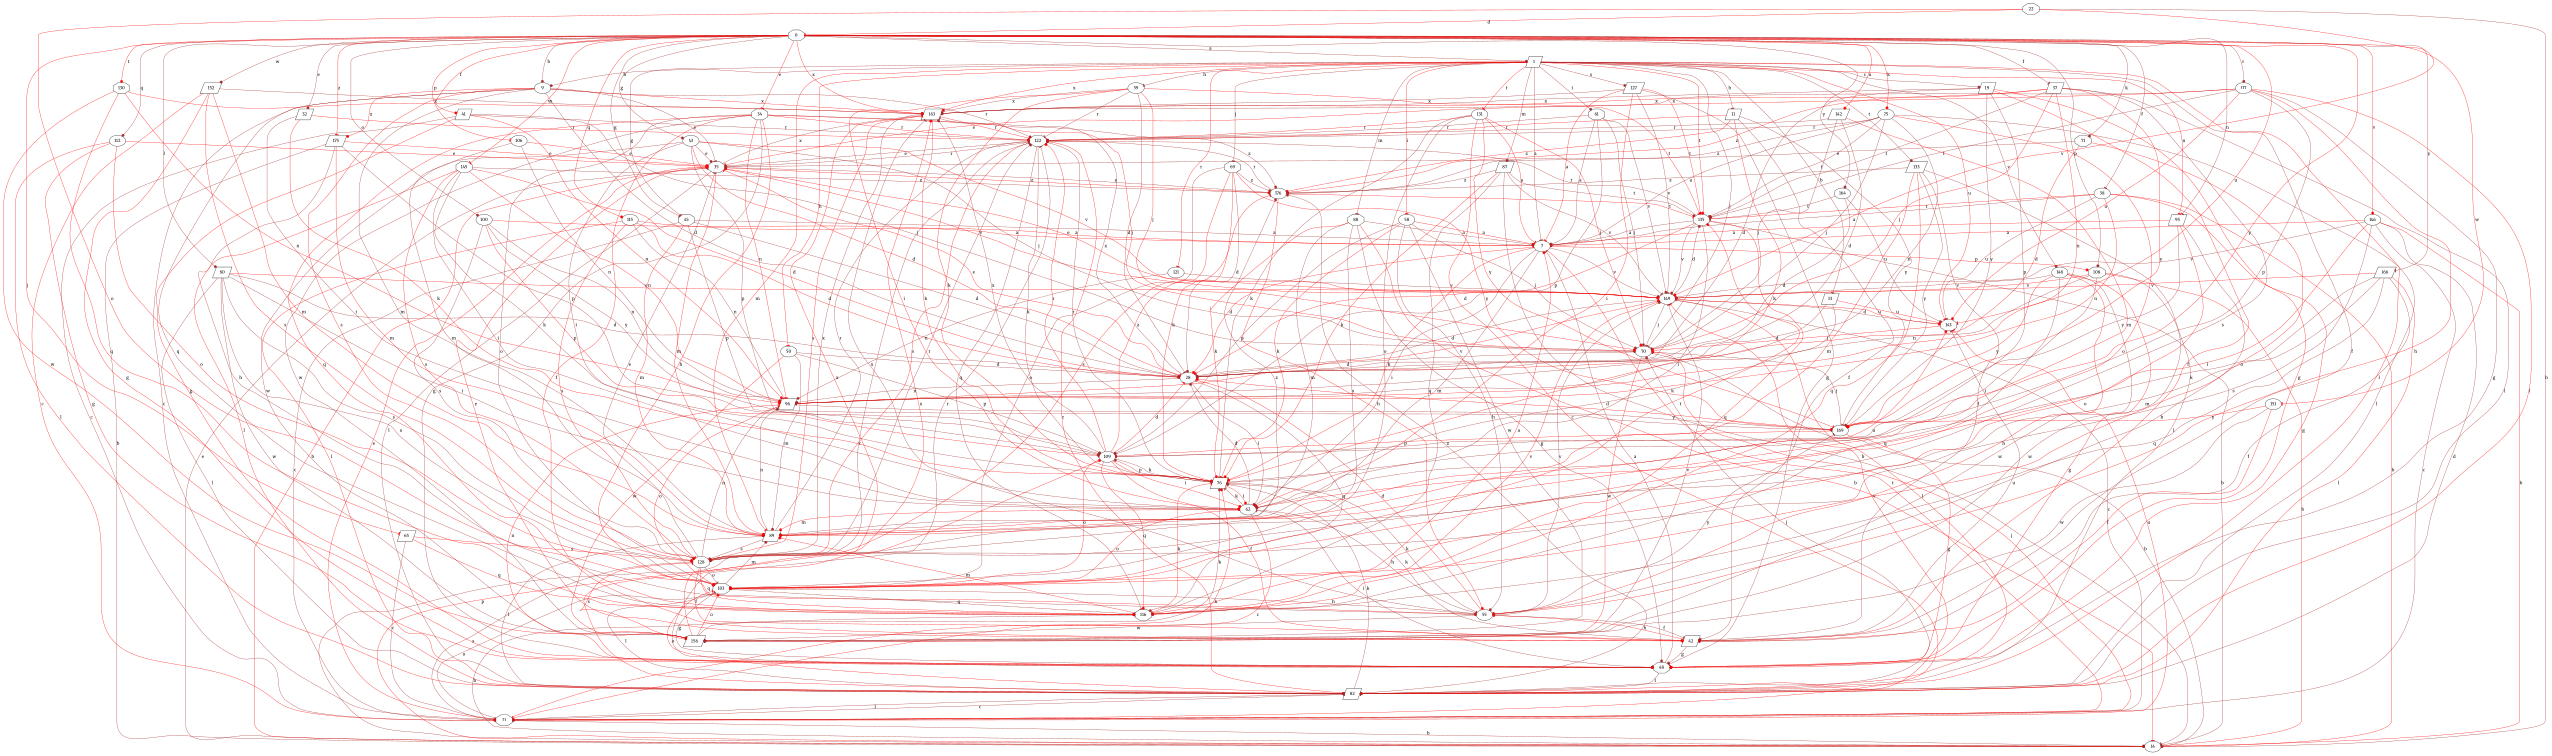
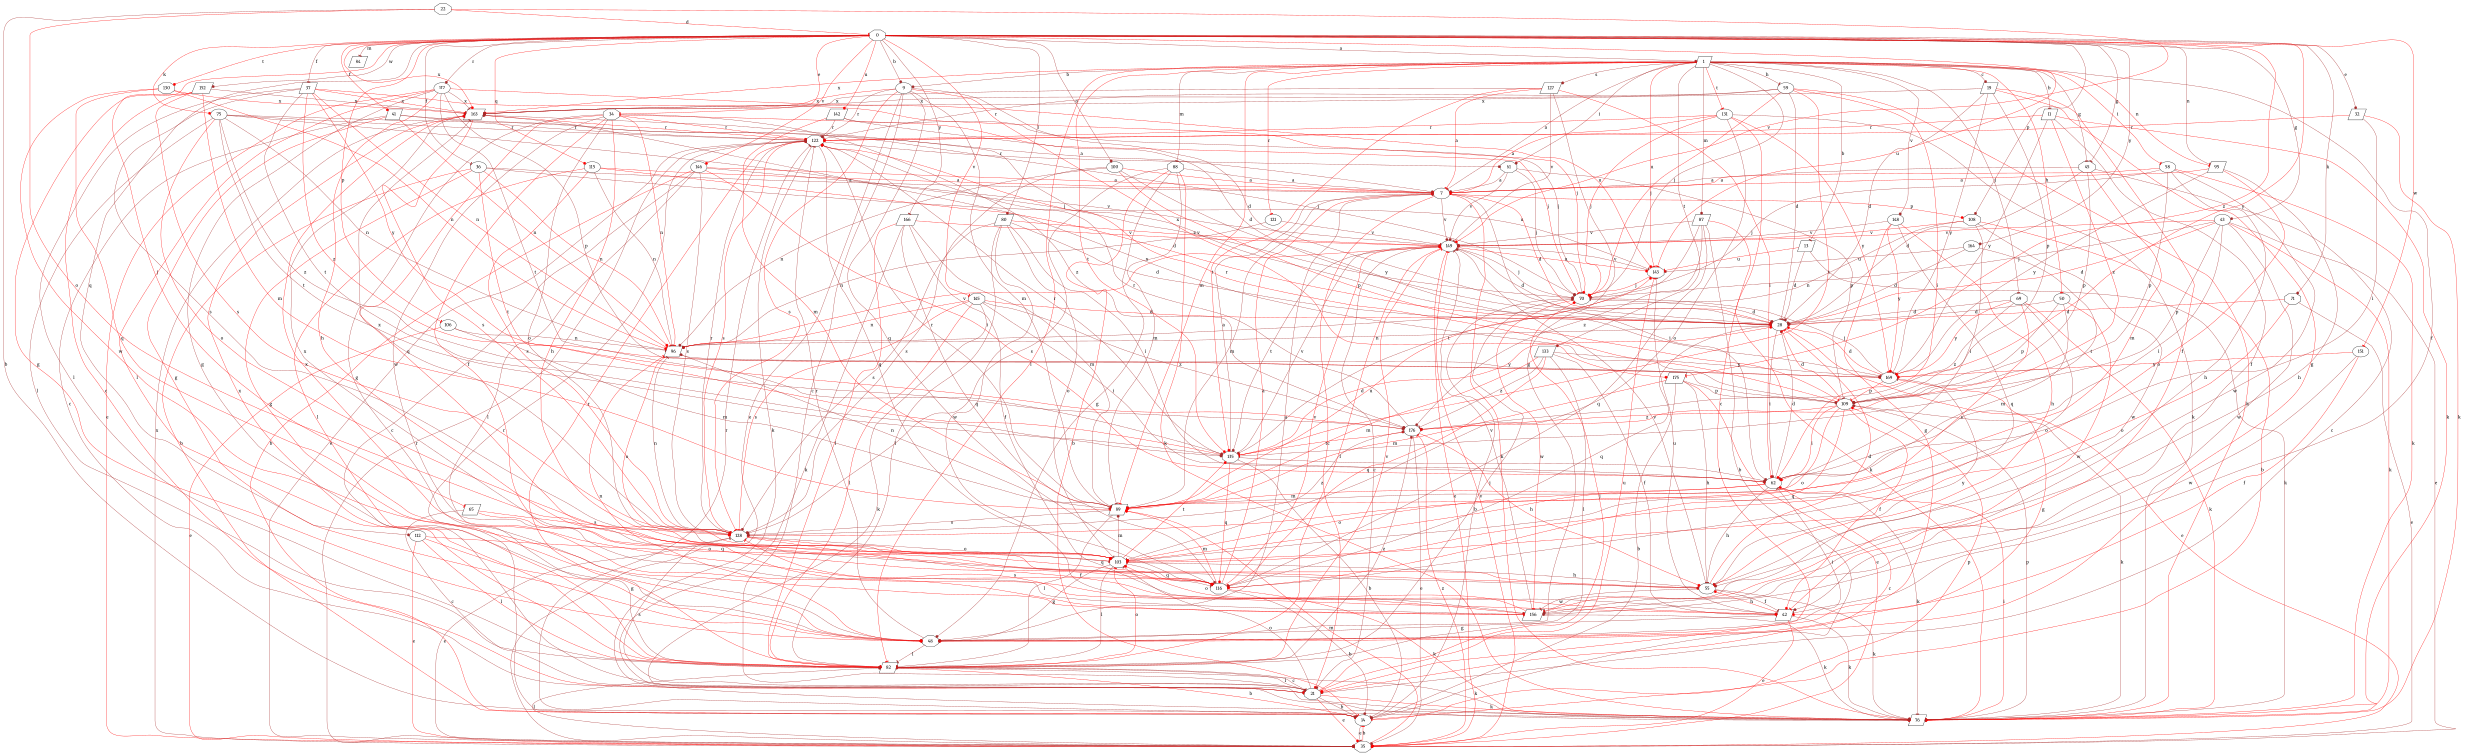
none -> (358, 62)
(1319, 132) -> (1127, 160)
(2102, 193) -> (478, 167)
(1694, 259) -> (1271, 352)
(1865, 312) -> (1615, 259)
(968, 384) -> (2389, 650)
(2454, 457) -> (488, 417)
(1893, 483) -> (1328, 444)
(1254, 534) -> (1461, 436)
(1605, 628) -> none
none -> (1103, 682)
